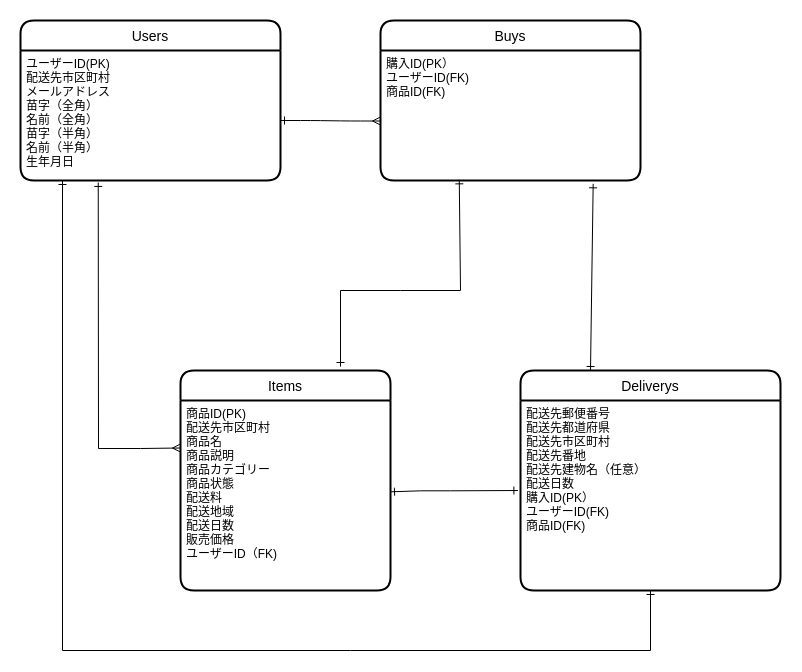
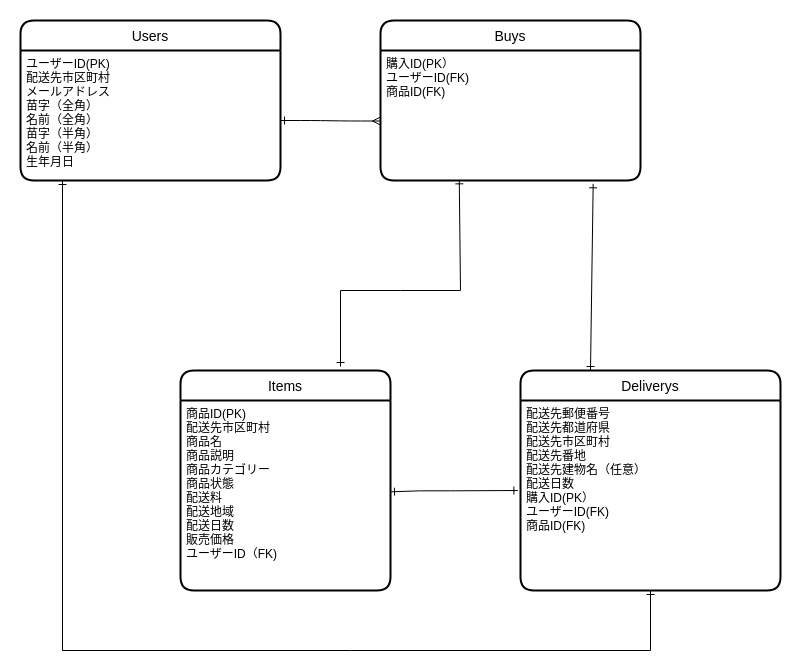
(98, 355) -> none
